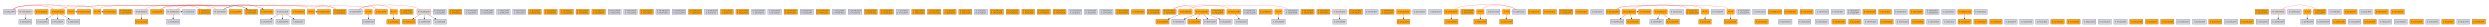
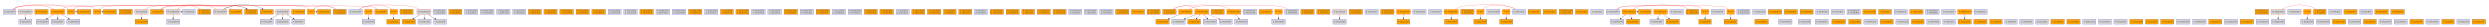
(1613, 12) -> (1613, 12)
